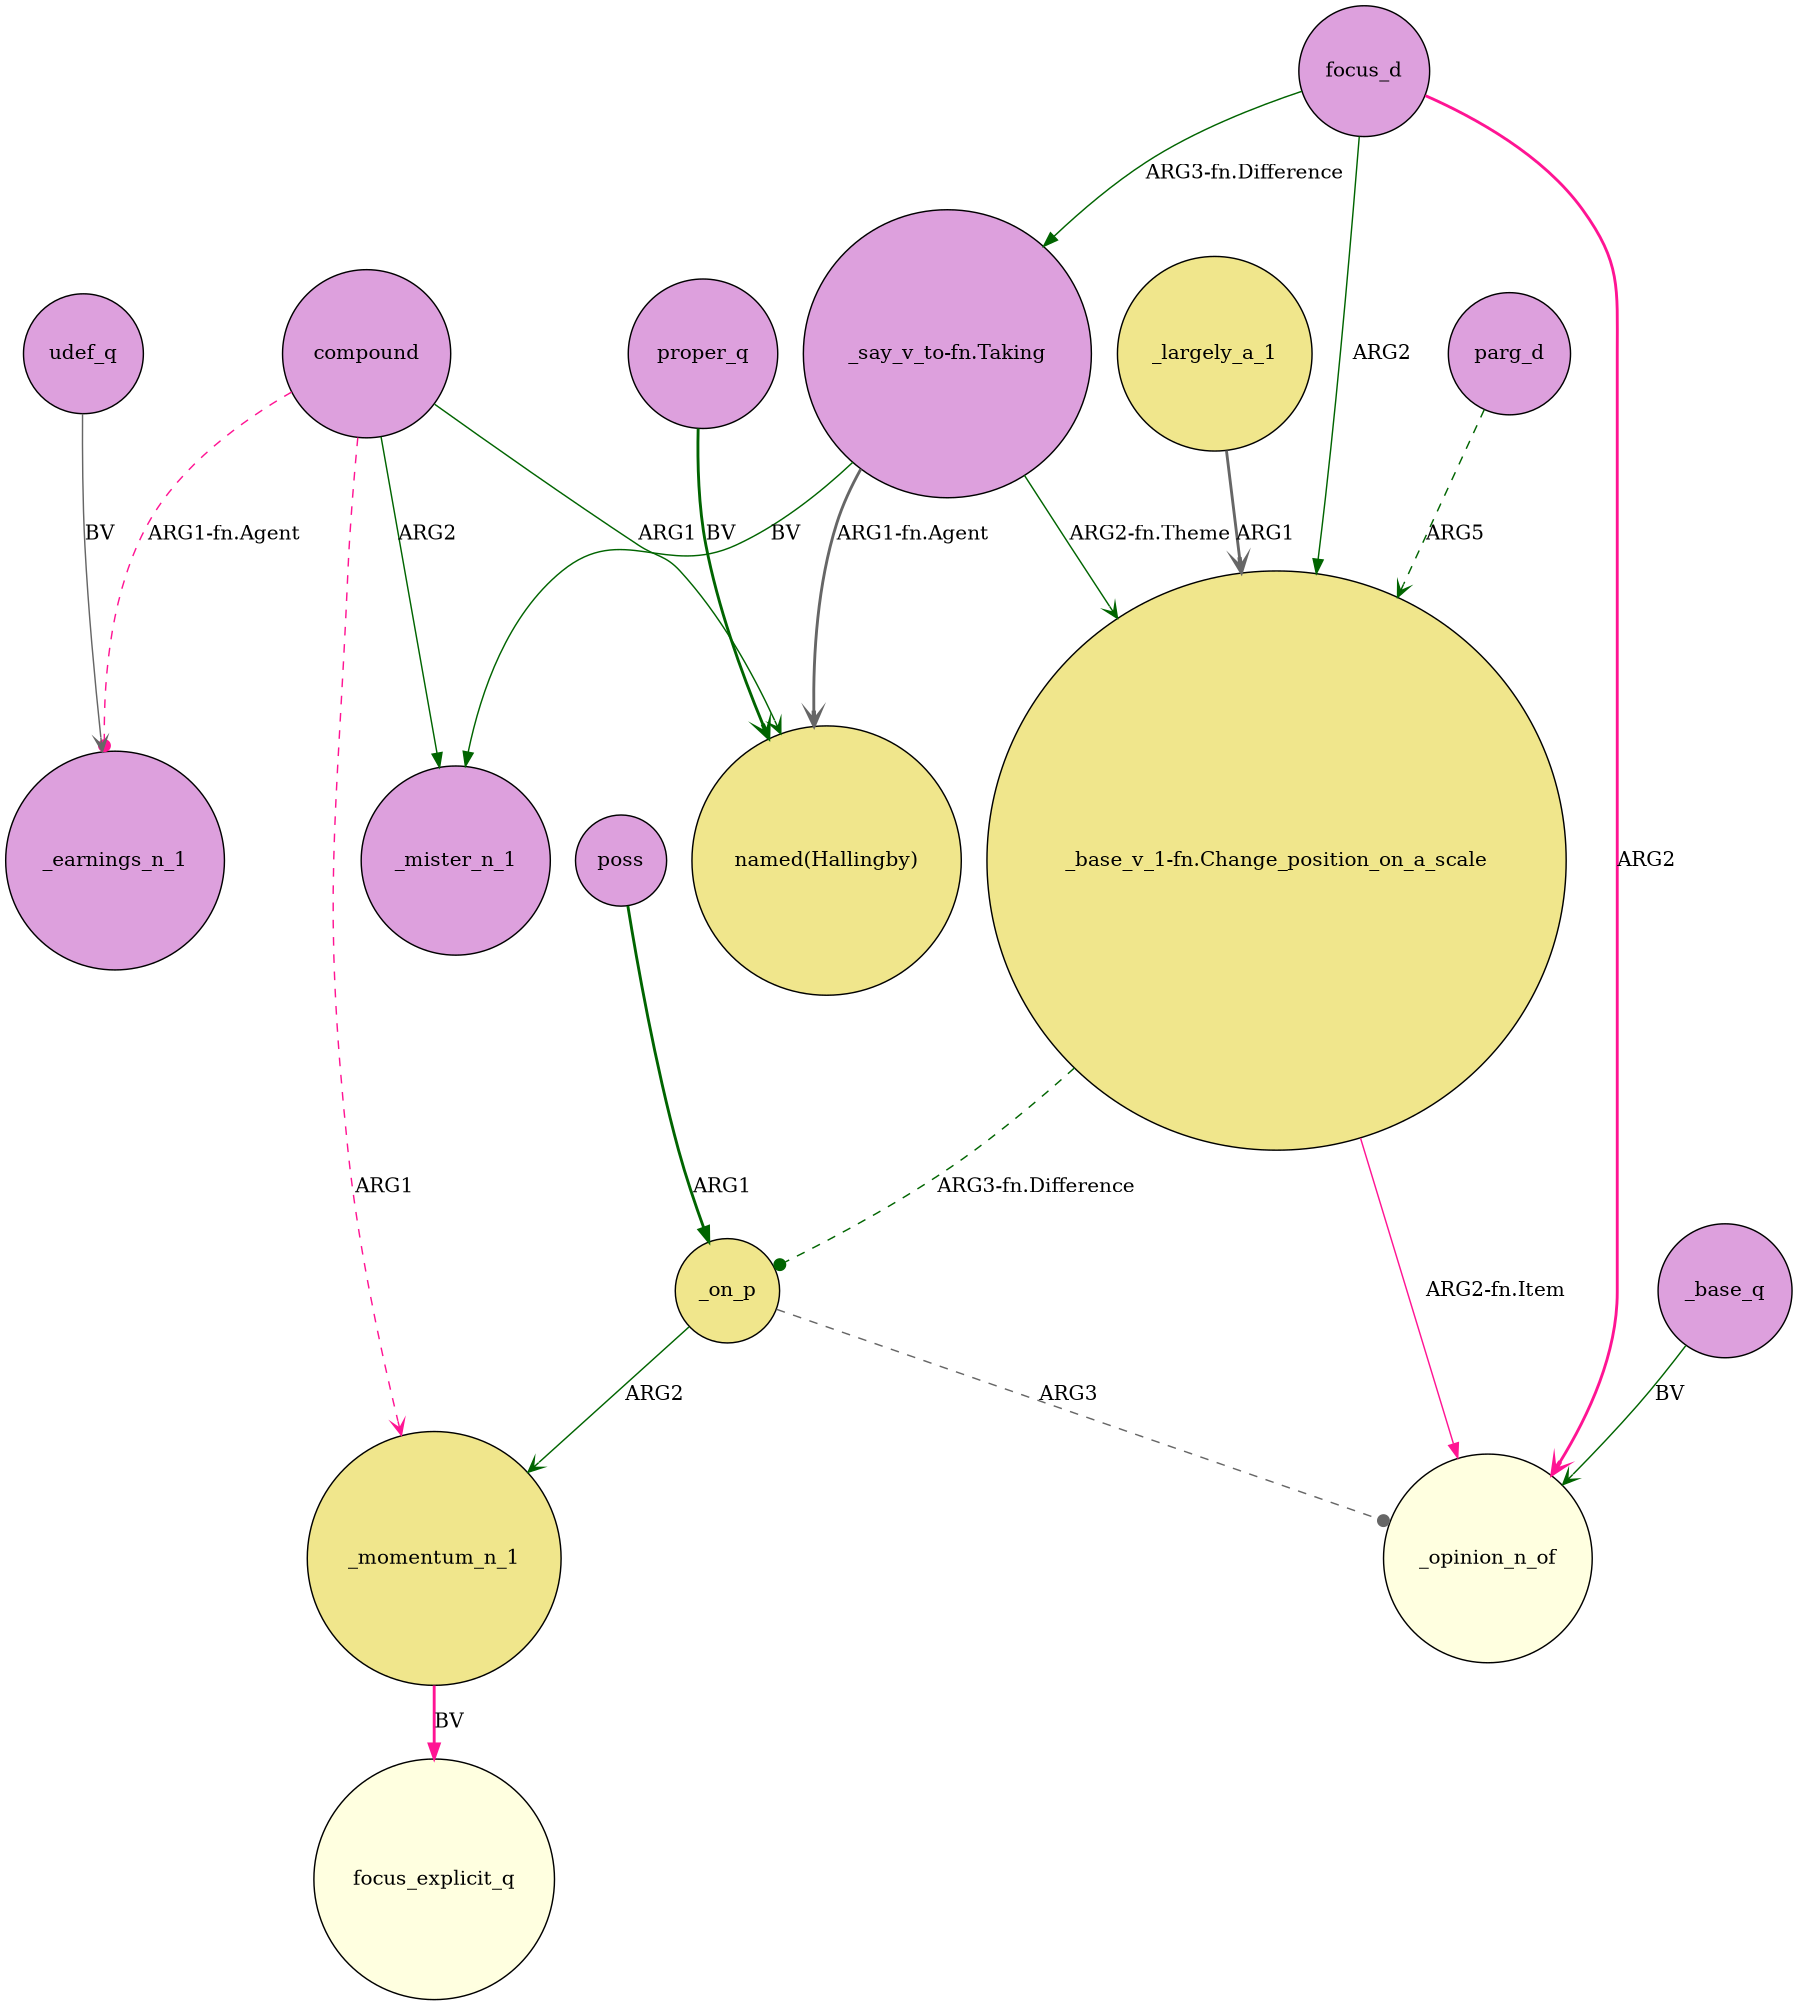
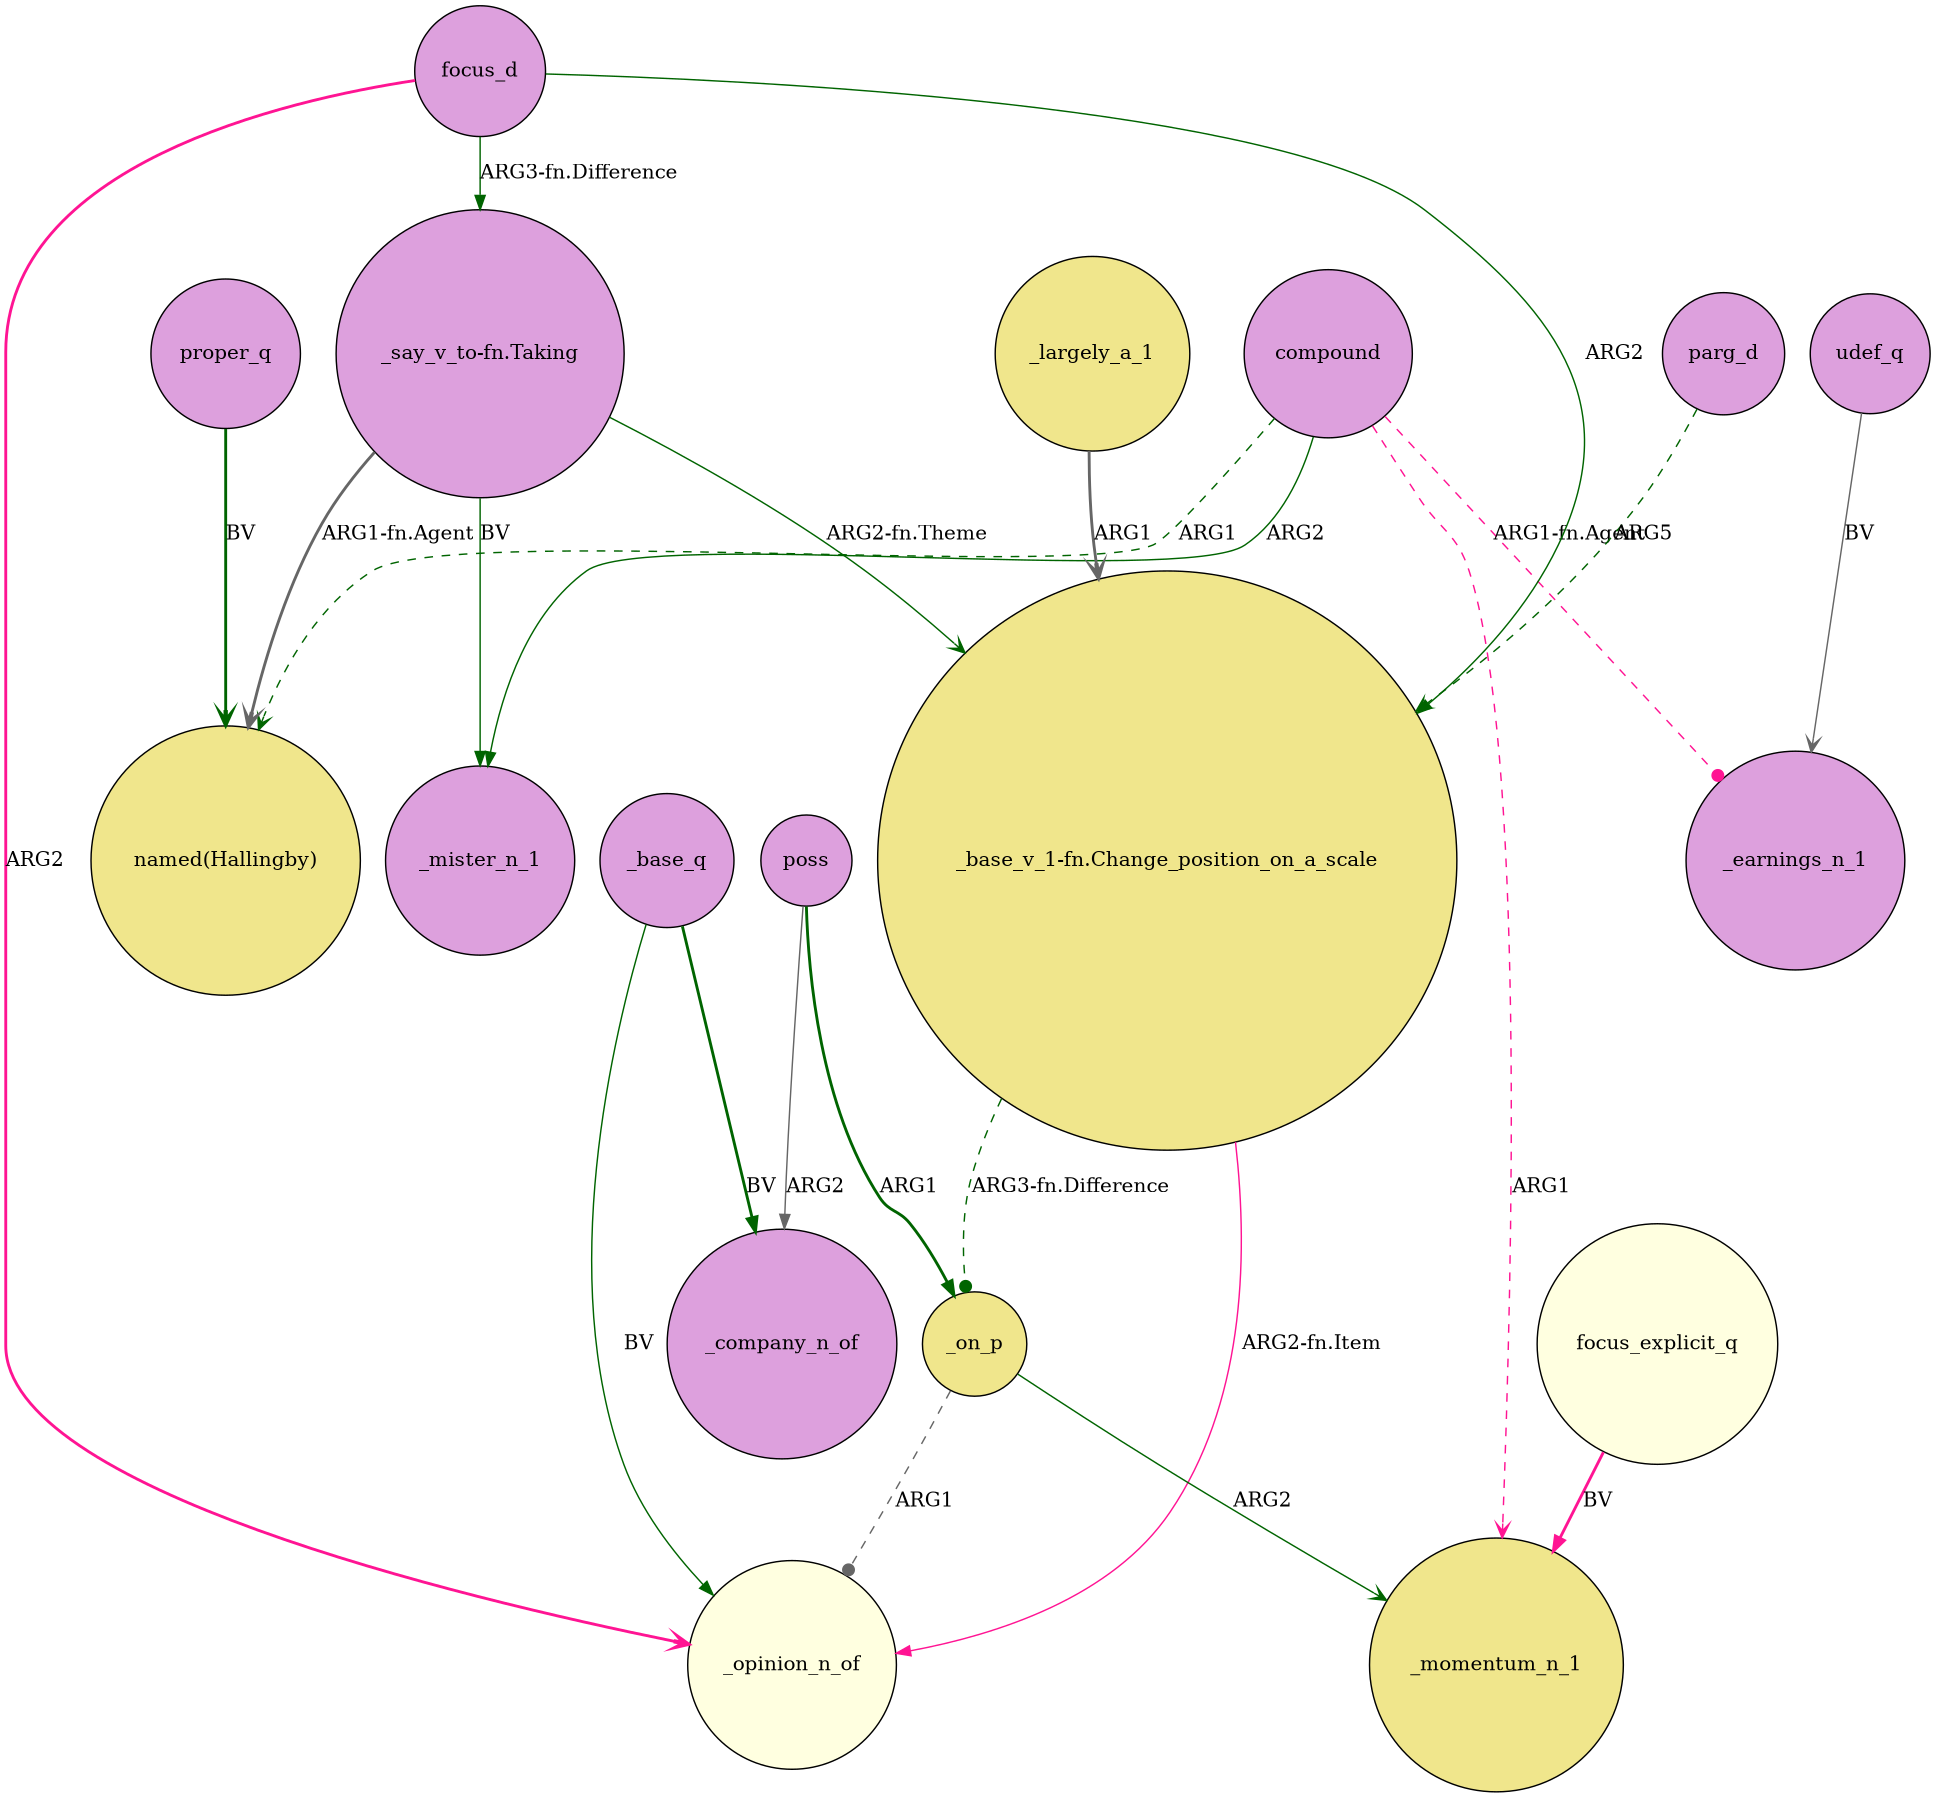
(630, 539) -> (615, 551)
none -> (782, 1344)
(1069, 1395) -> (925, 1501)
(1632, 1412) -> (592, 1266)
(434, 1715) -> (1582, 1495)
